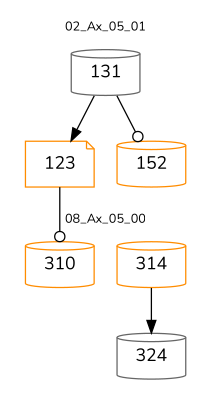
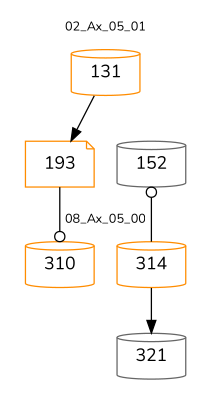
(106, 73) -> (106, 73)
(126, 114) -> (151, 220)
(60, 164) -> (60, 164)
(151, 164) -> (151, 164)
(151, 356) -> (151, 356)
